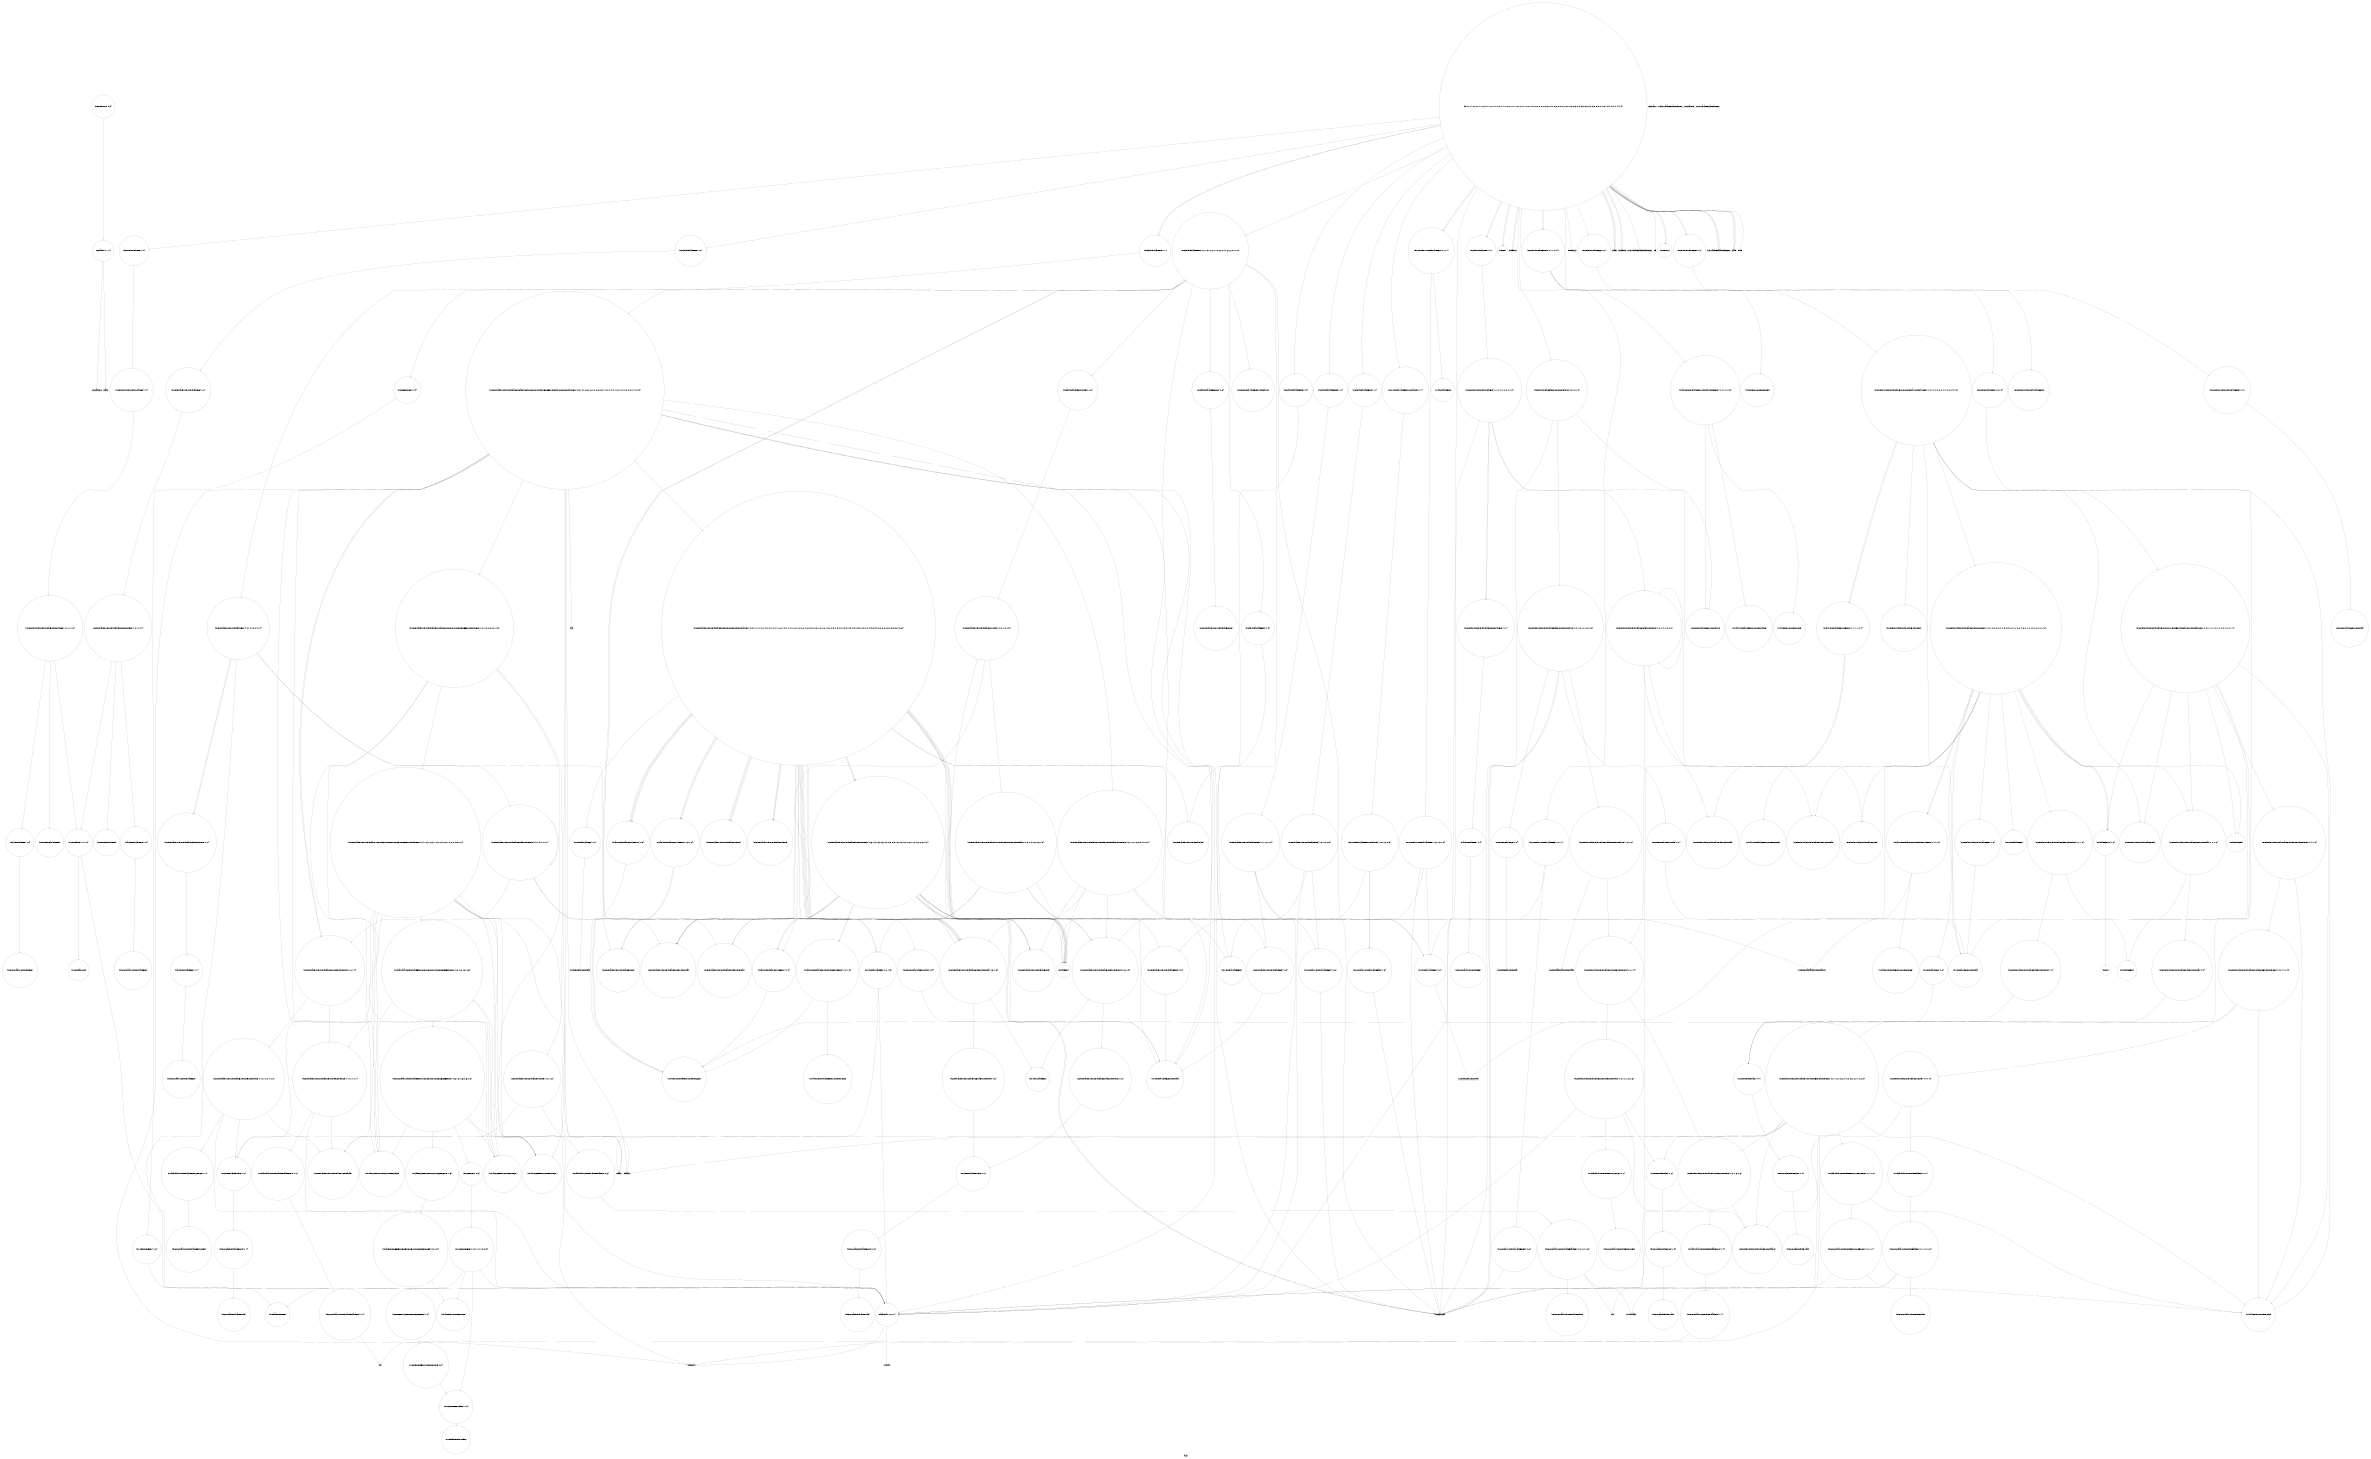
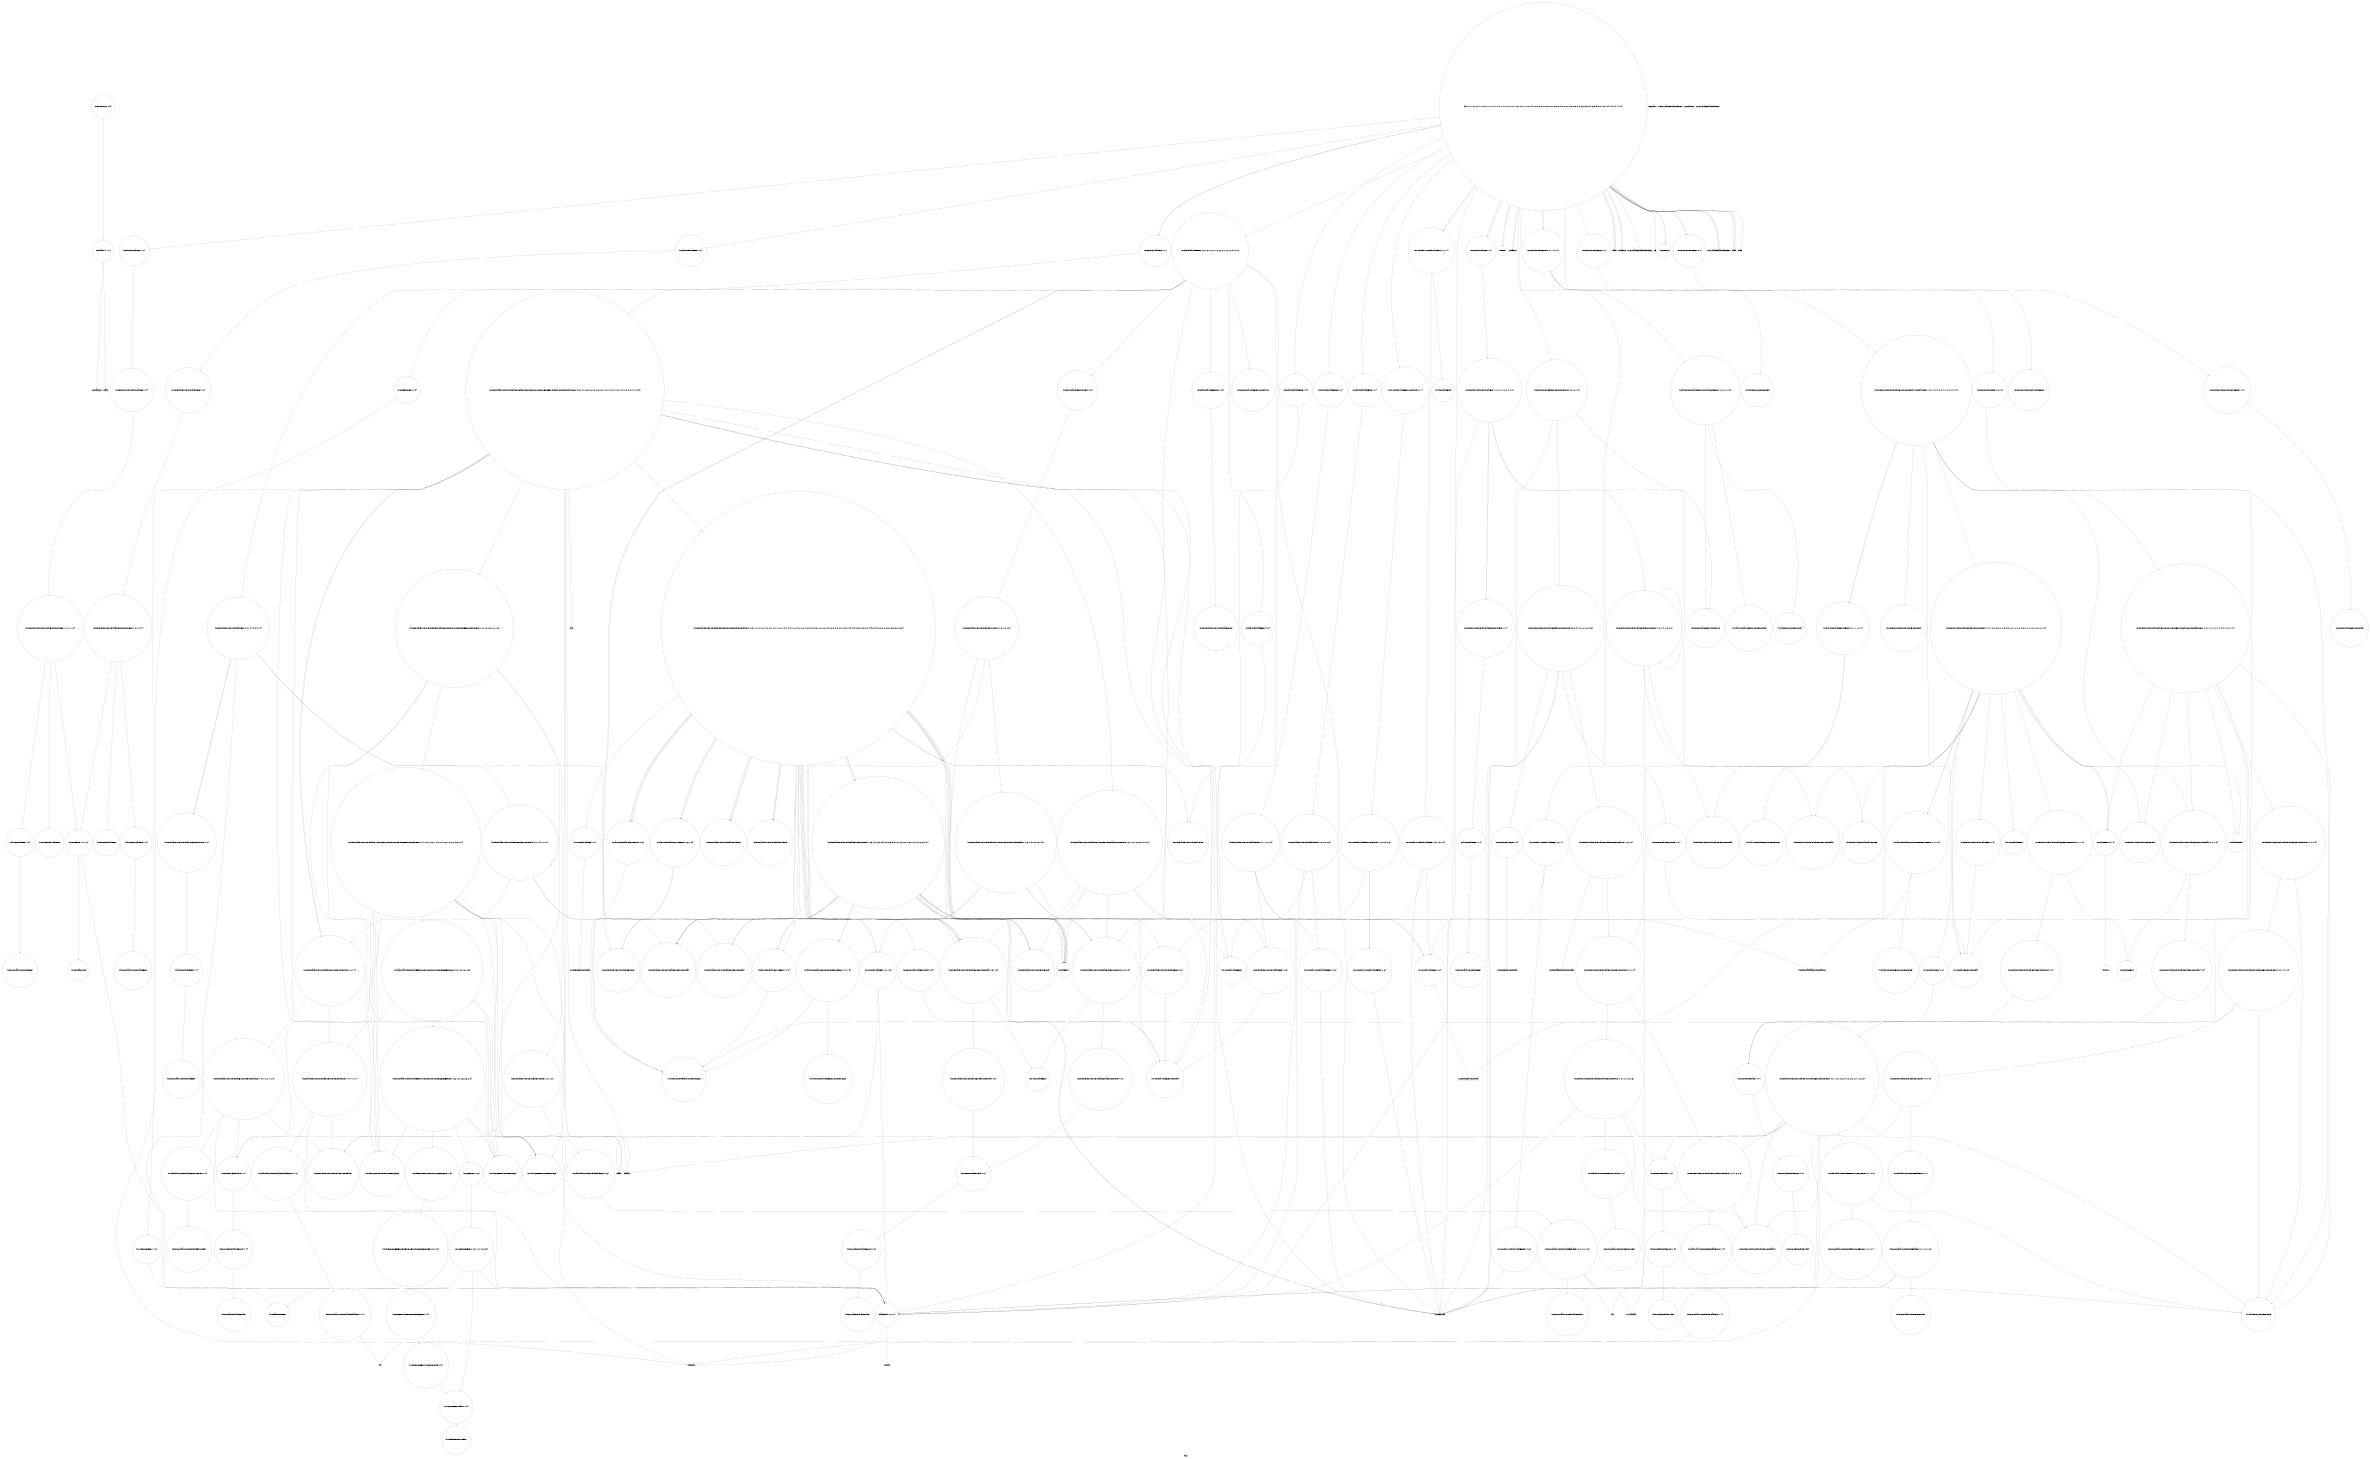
(1572, 251) -> none
(453, 1315) -> none
